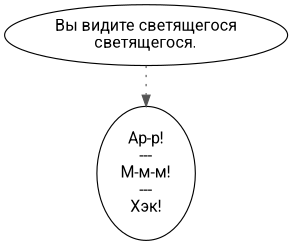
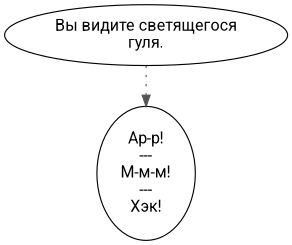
(146, 35) -> (146, 35)
